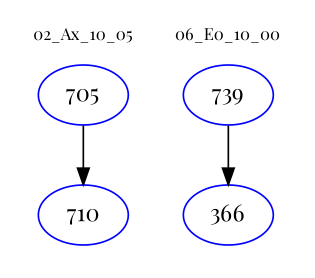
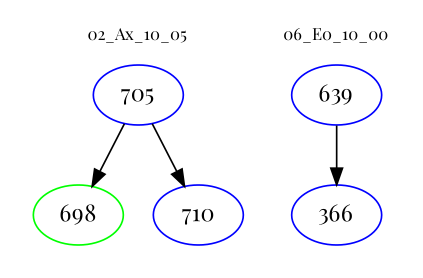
(228, 95) -> (337, 95)
none -> (78, 215)
